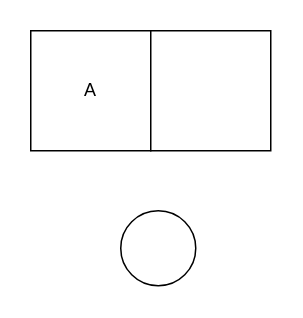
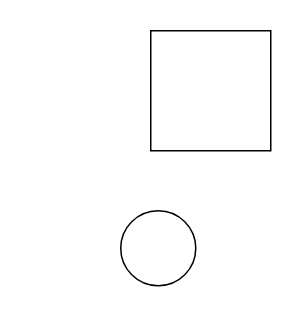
(91, 91) -> none
